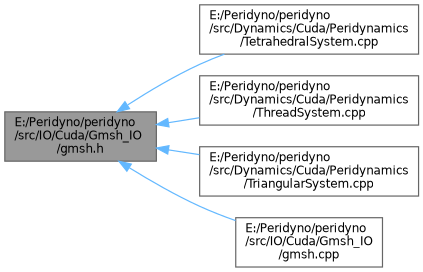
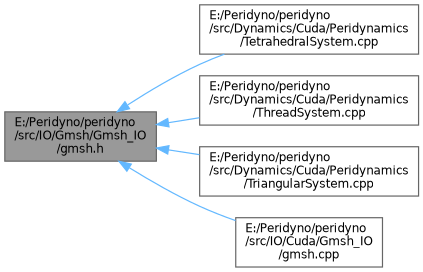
(81, 137) -> (81, 137)
